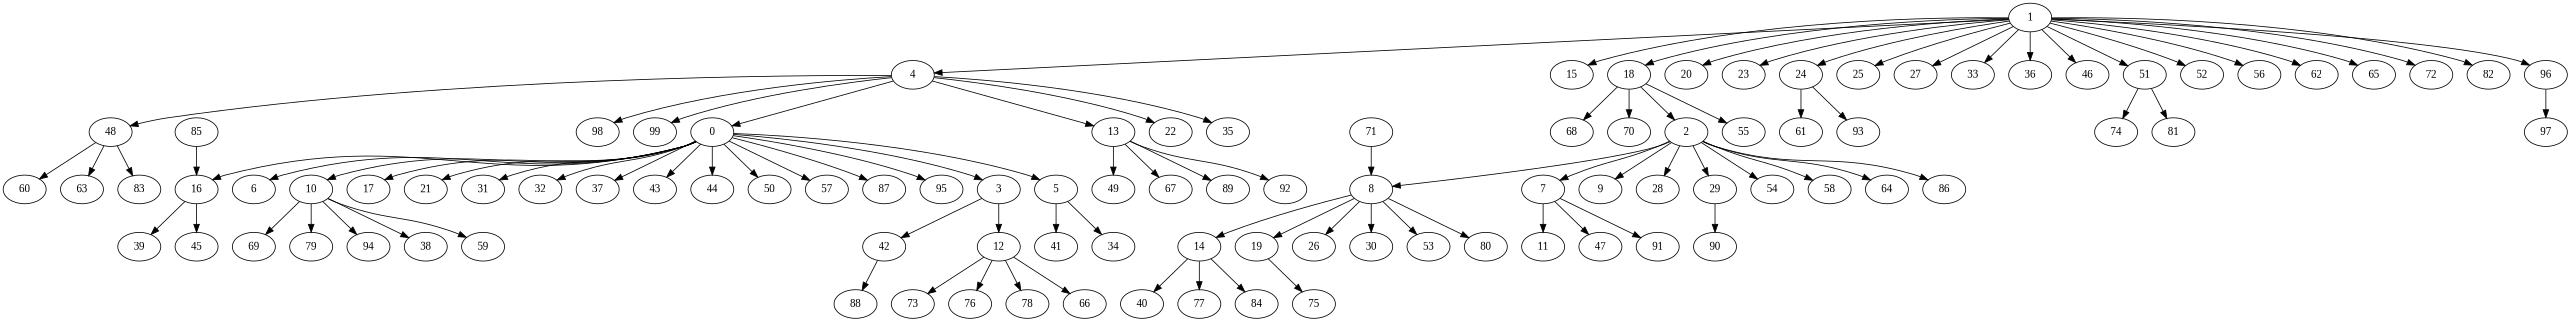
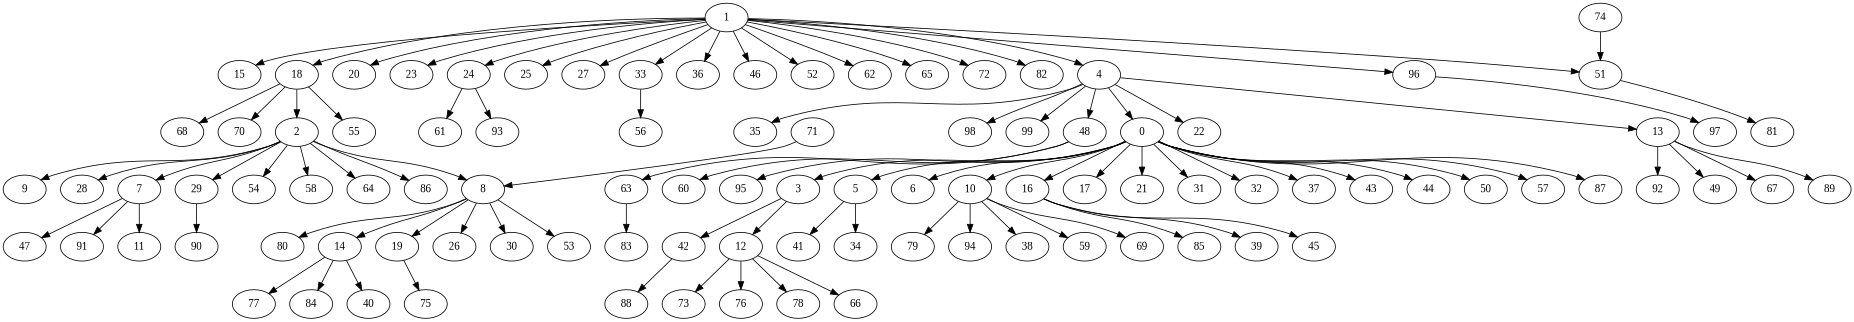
(2144, 38) -> (641, 100)
(2132, 100) -> (1600, 42)
(123, 157) -> (626, 214)
(197, 157) -> (1139, 223)
